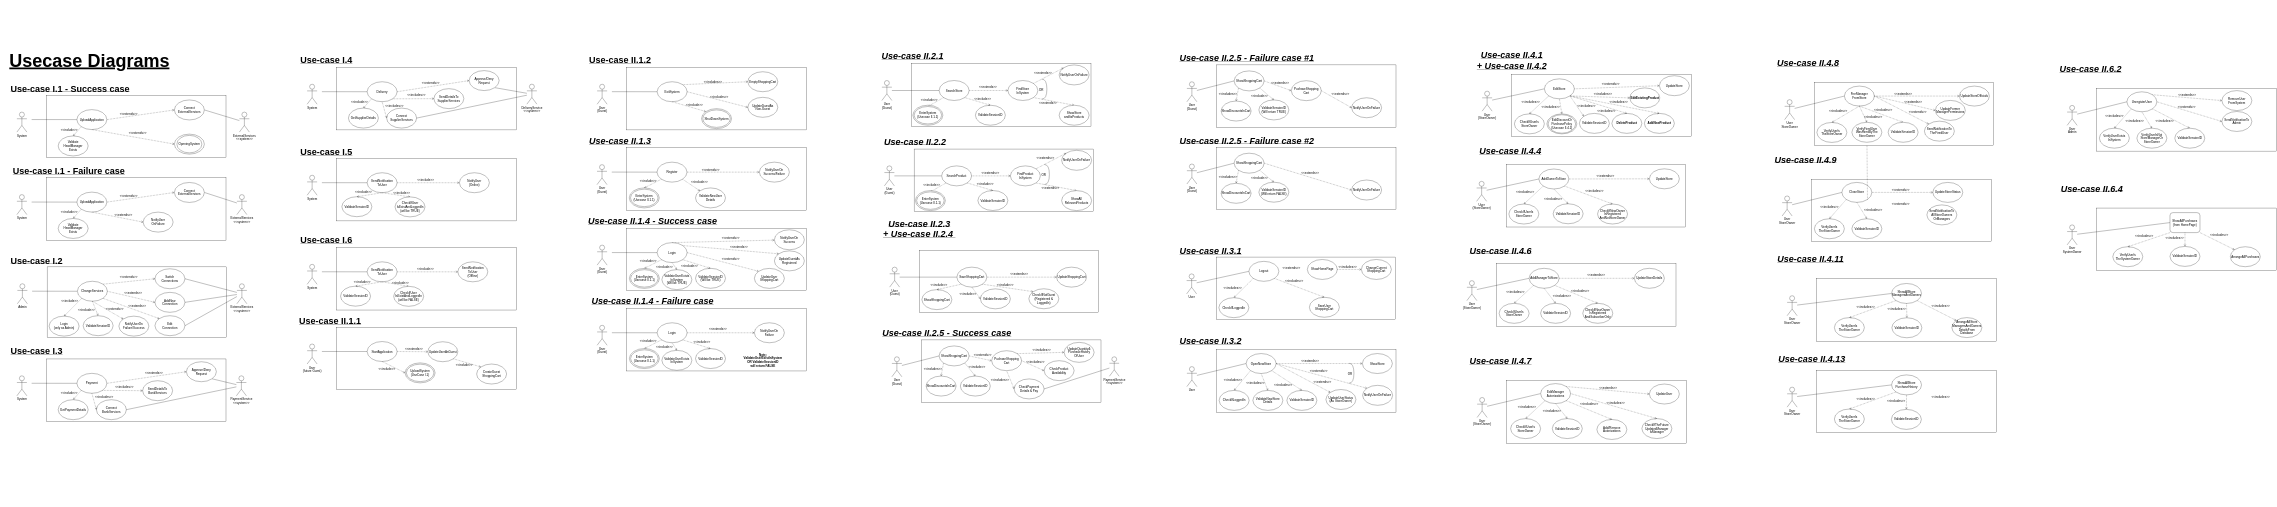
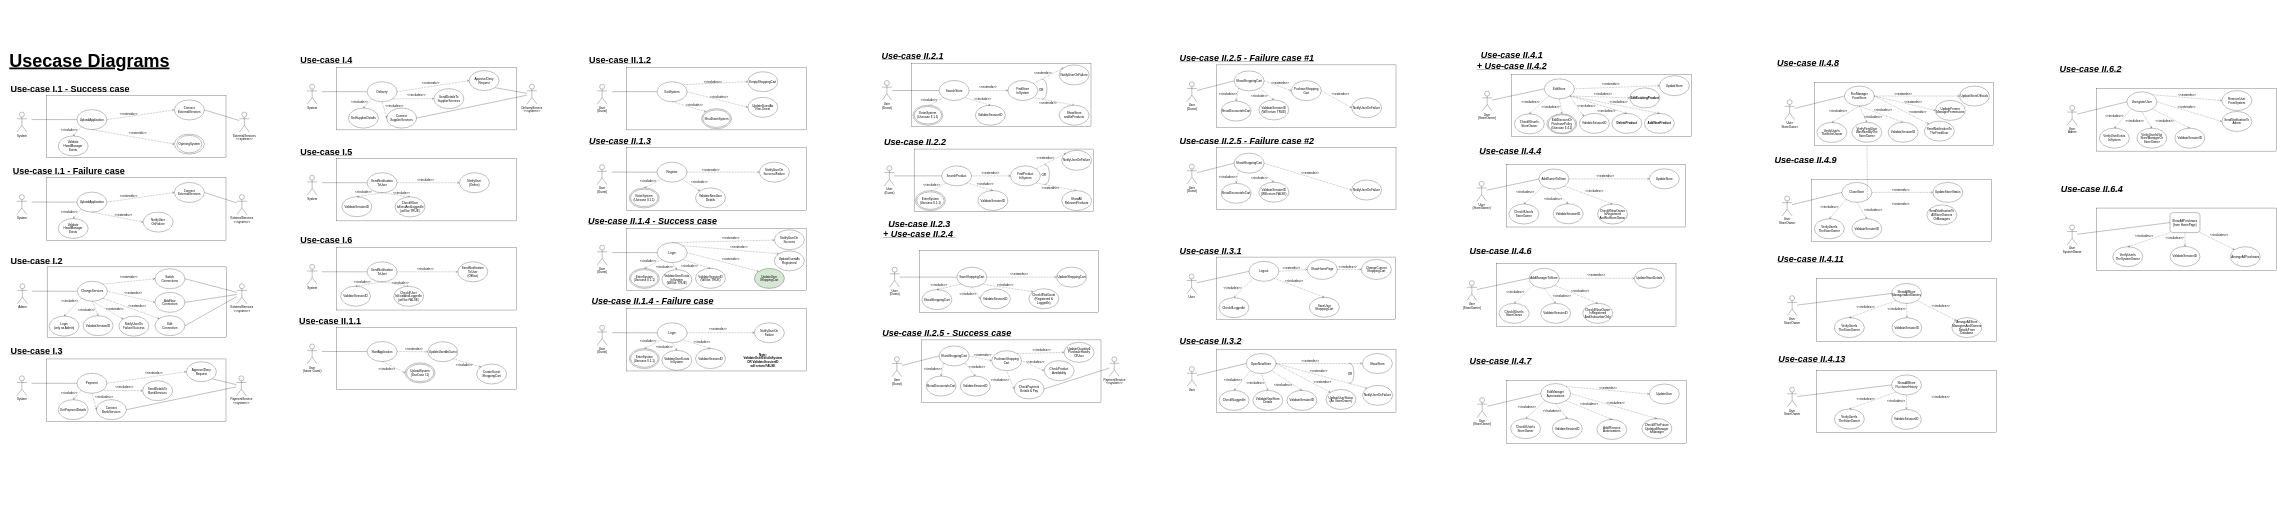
none -> (1305, 270)
(769, 278) -> (769, 278)
